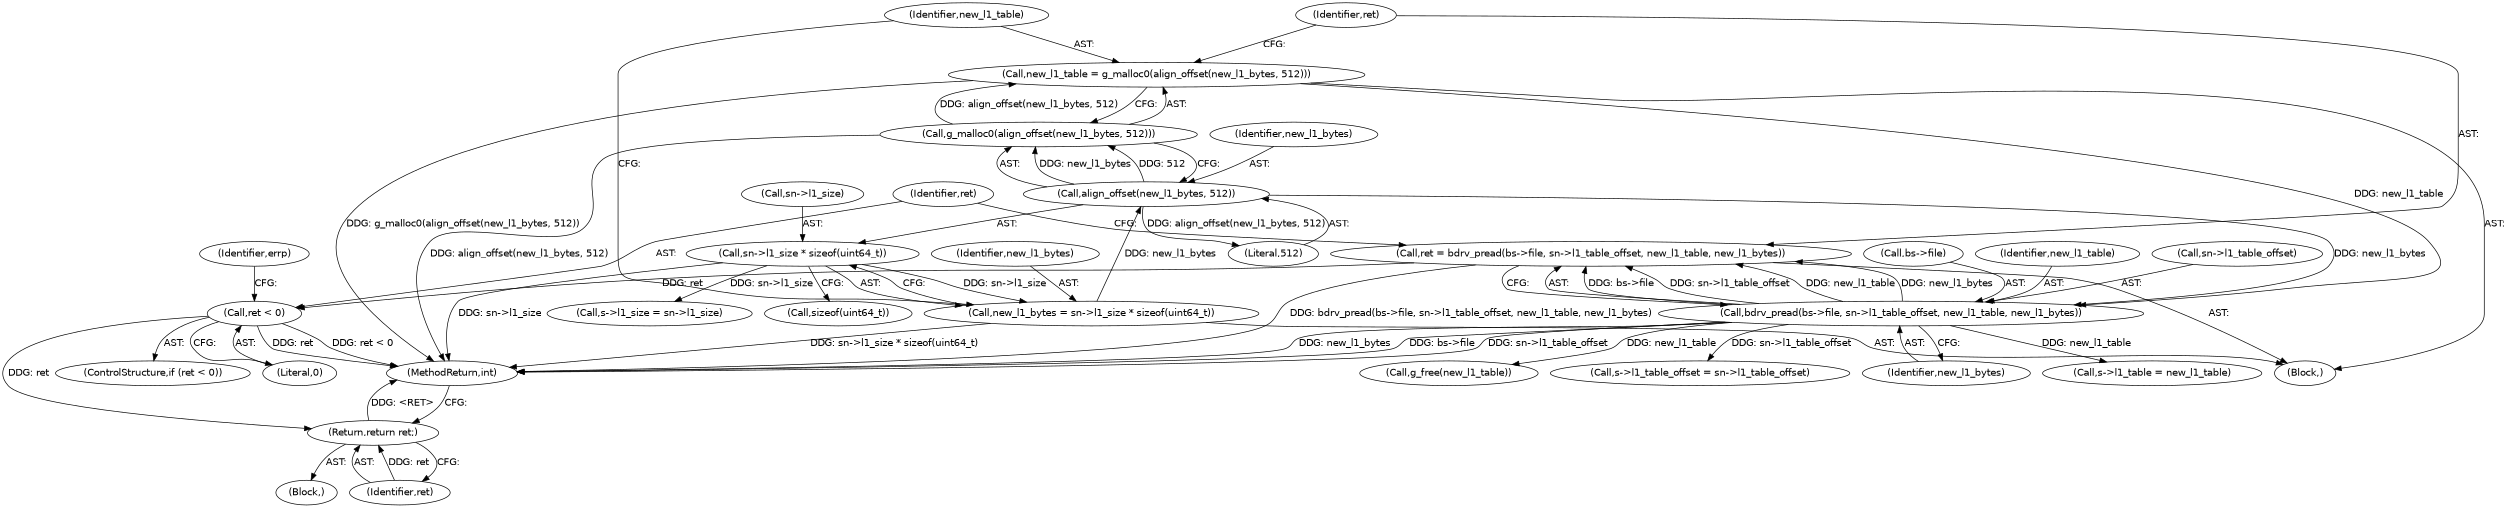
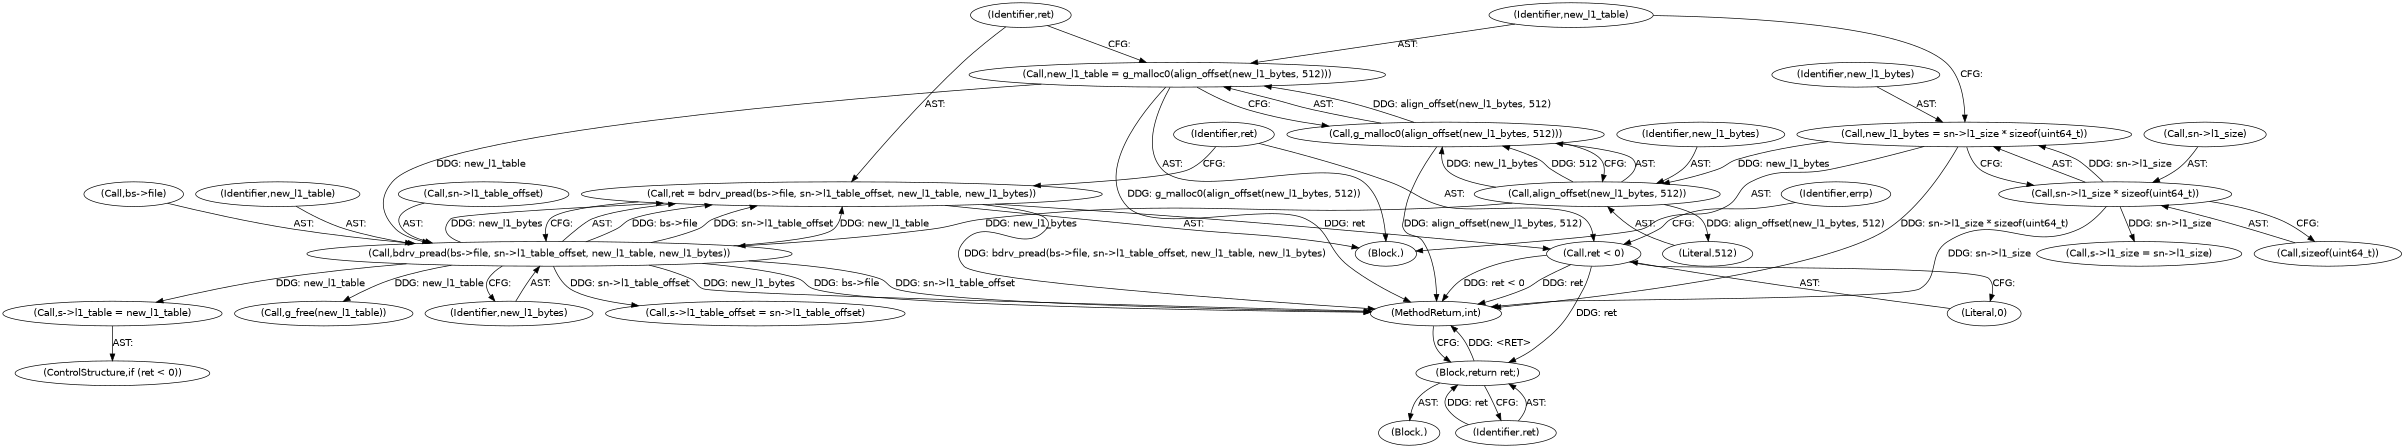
(974, 223) -> (2232, 224)
(177, 329) -> (112, 340)
(373, 433) -> (1478, 373)
